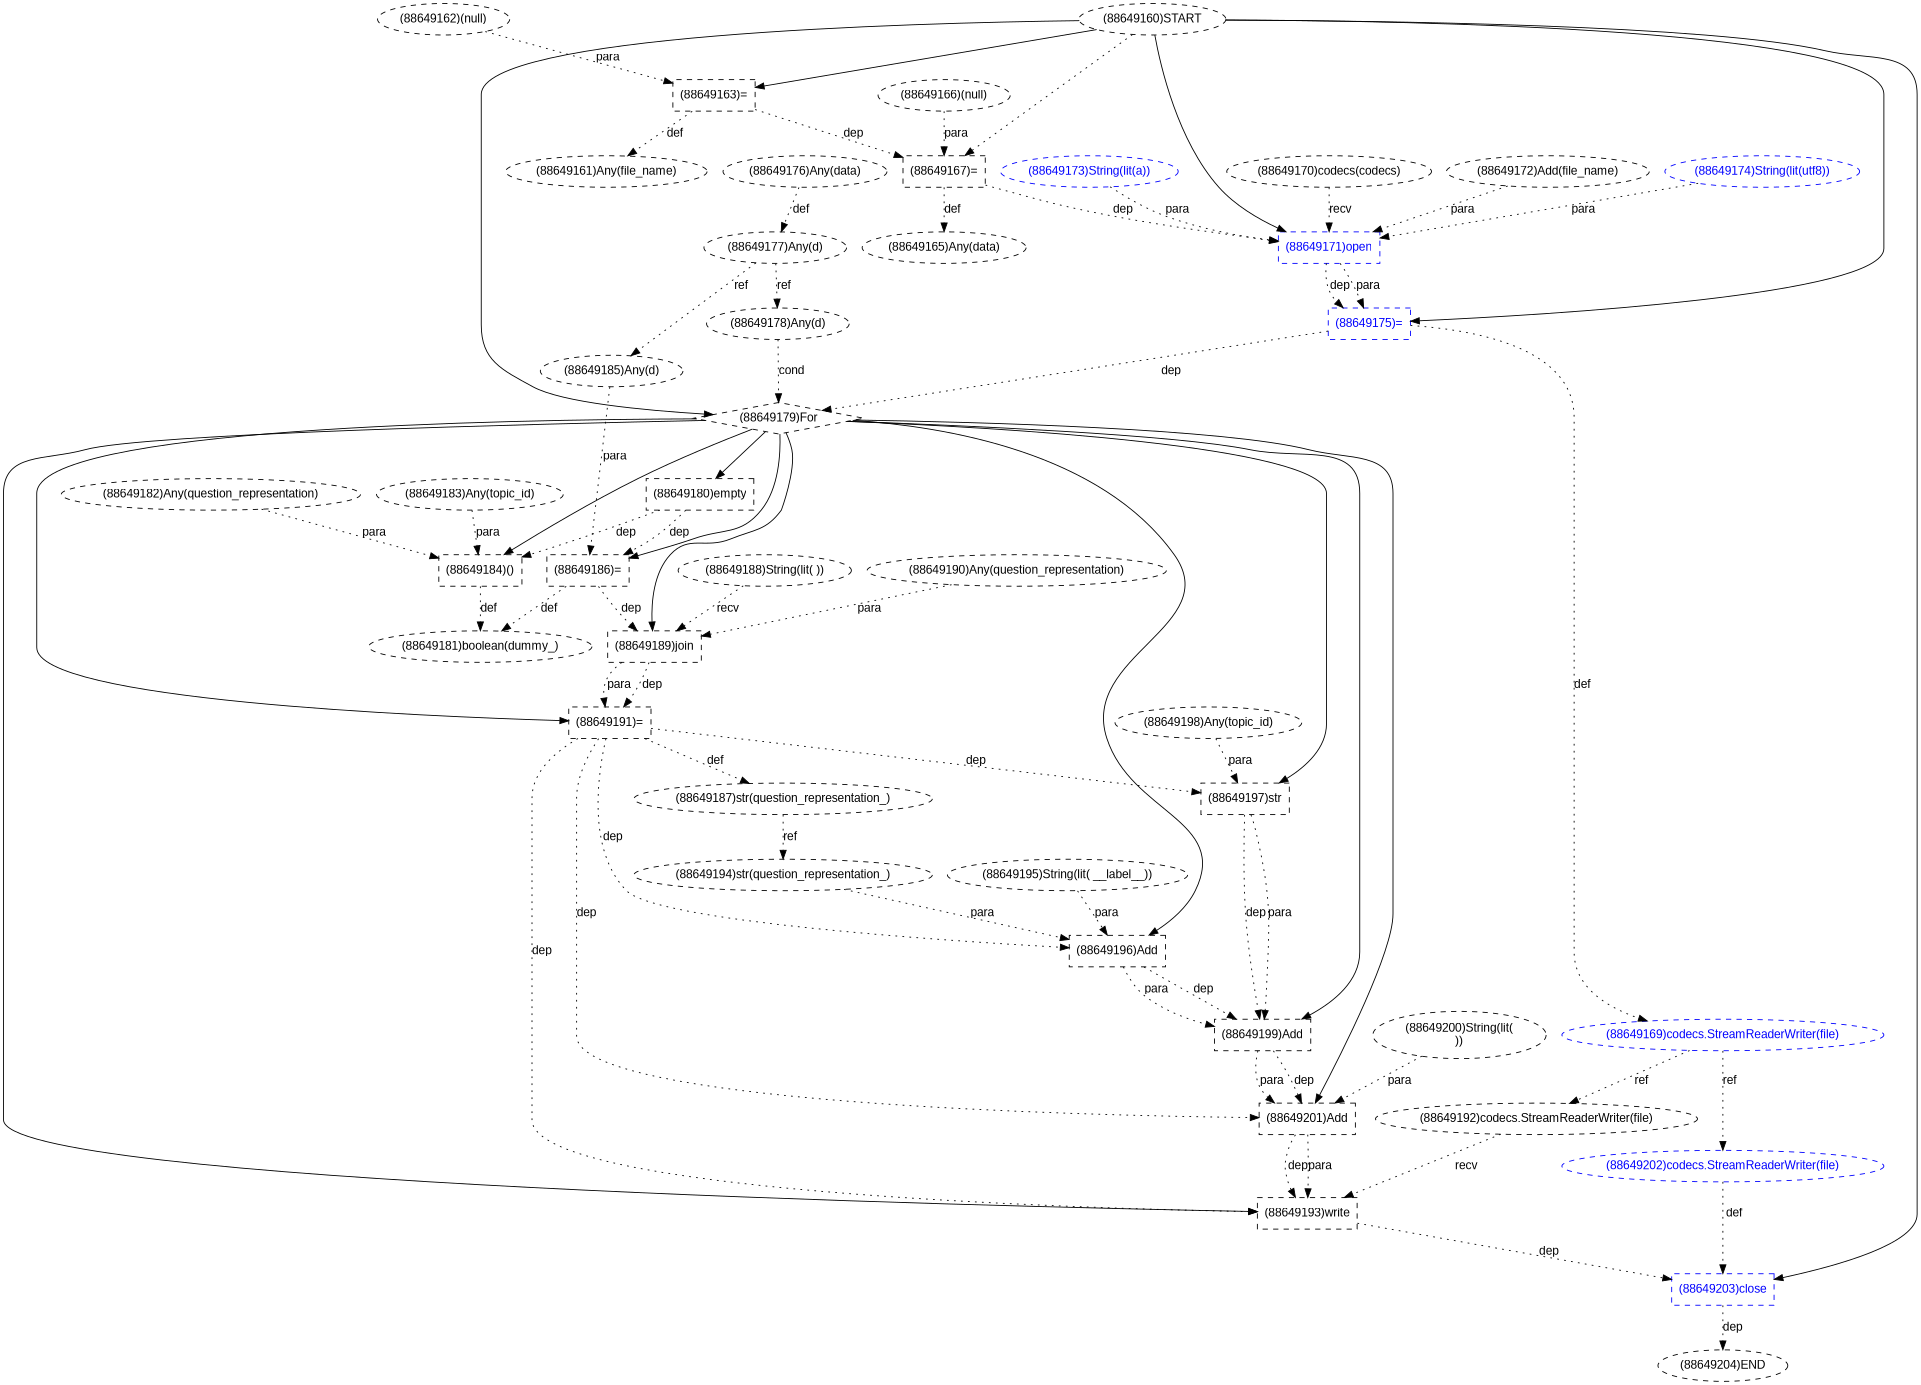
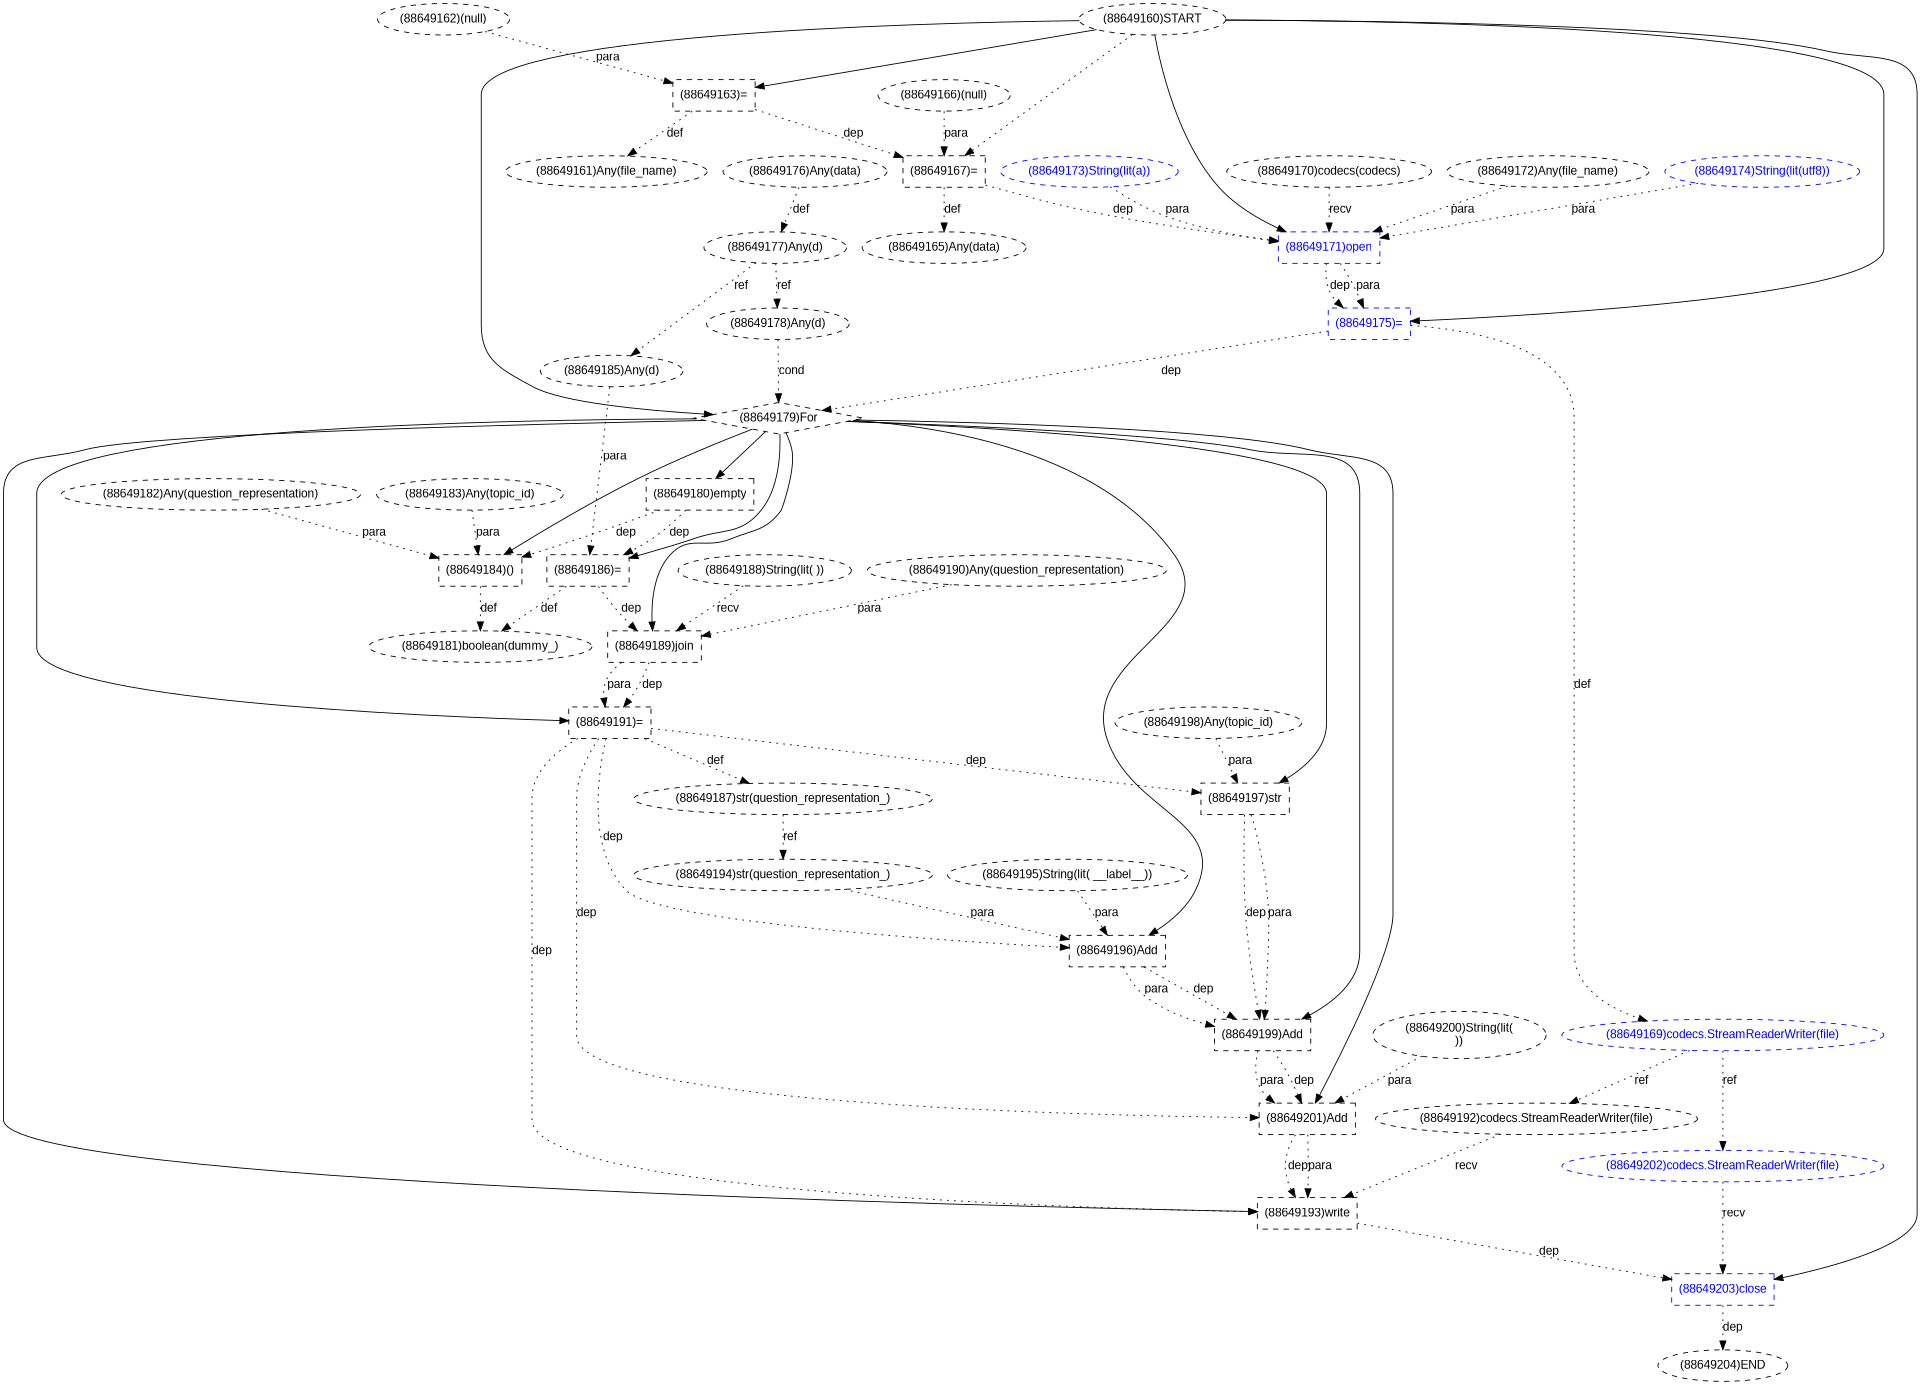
(1548, 172) -> (1548, 172)
(1734, 1213) -> (1734, 1213)
